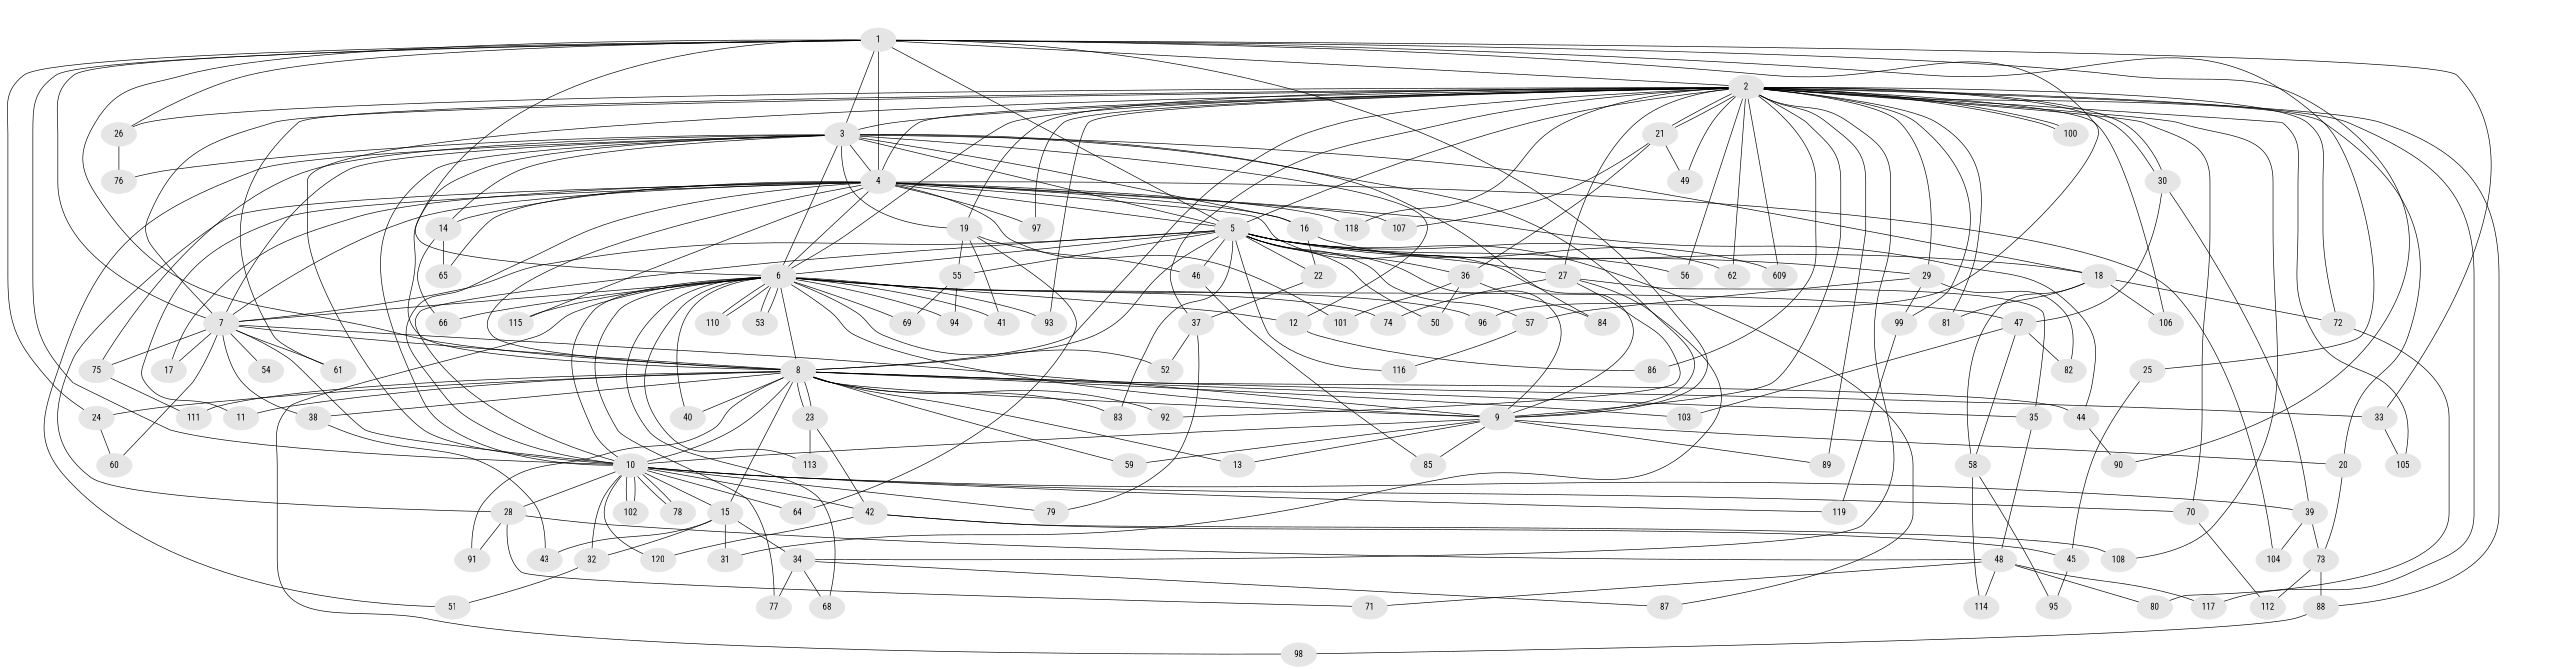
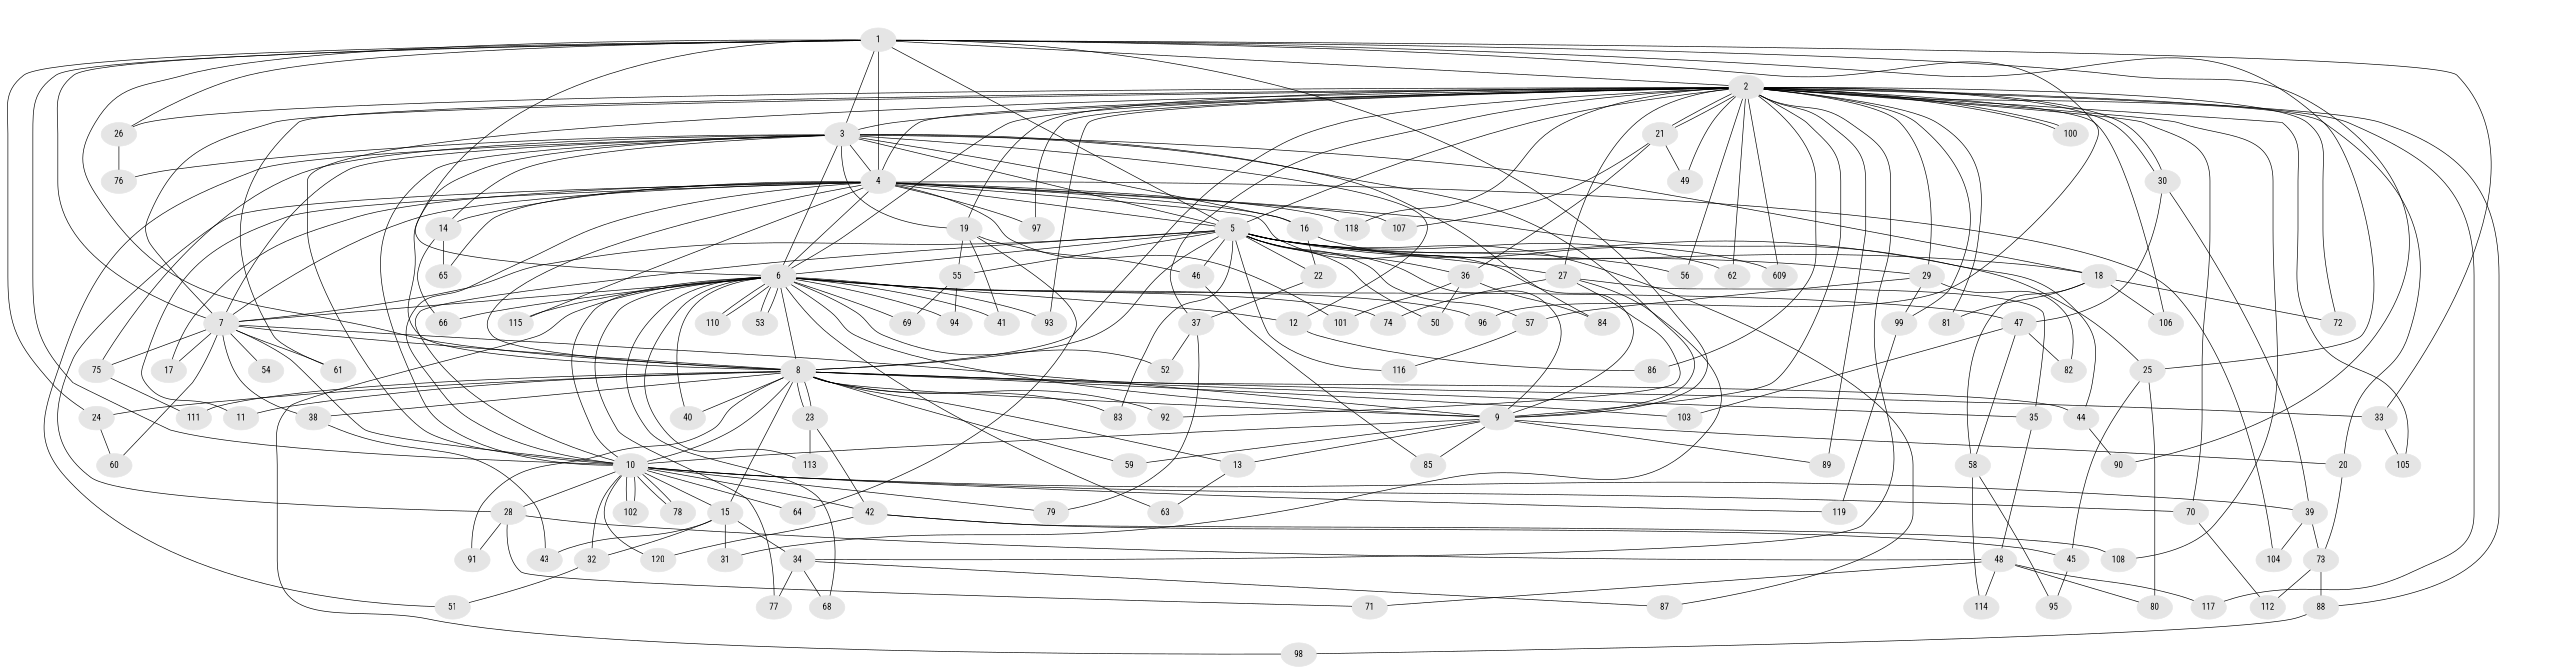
none -> (1707, 242)
none -> (1165, 513)
(2431, 545) -> (2155, 489)
